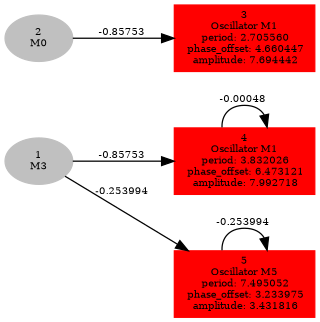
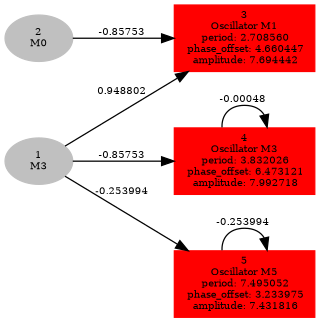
(245, 38) -> (245, 38)
none -> (121, 112)
(245, 149) -> (245, 149)
(245, 306) -> (245, 306)
